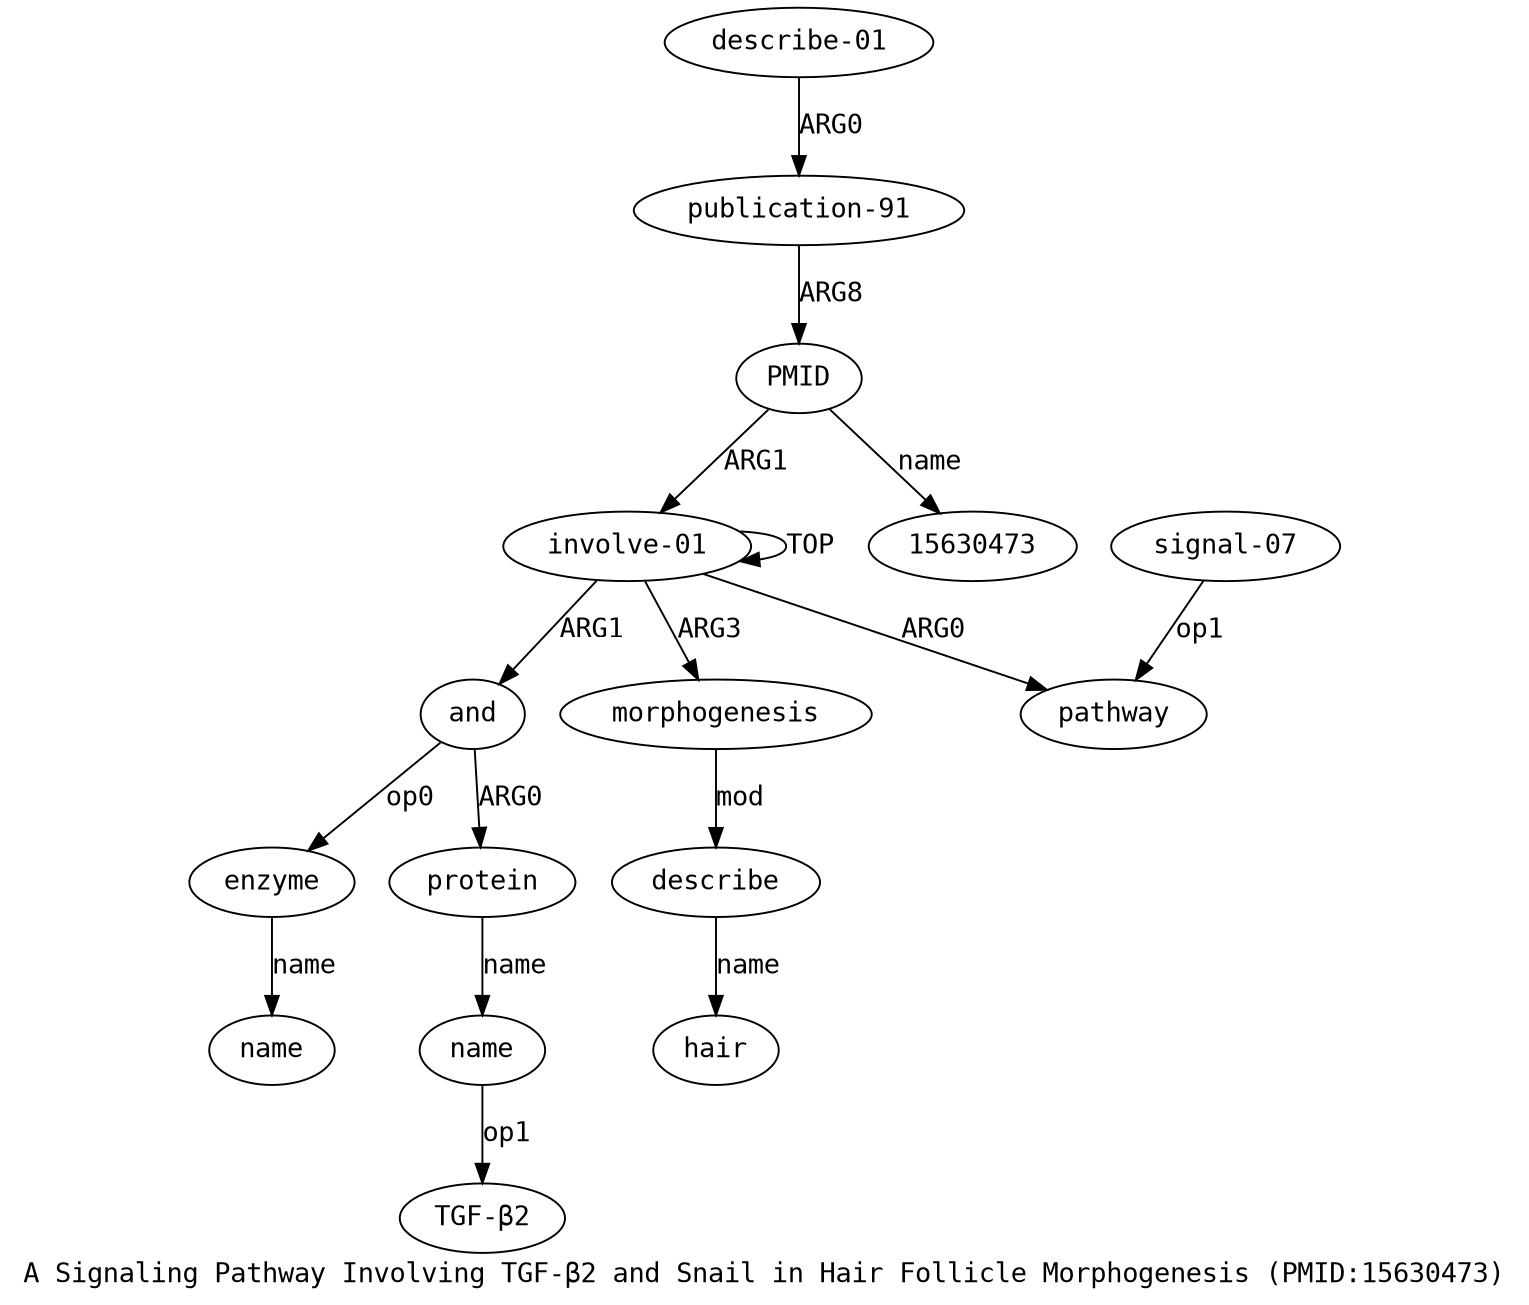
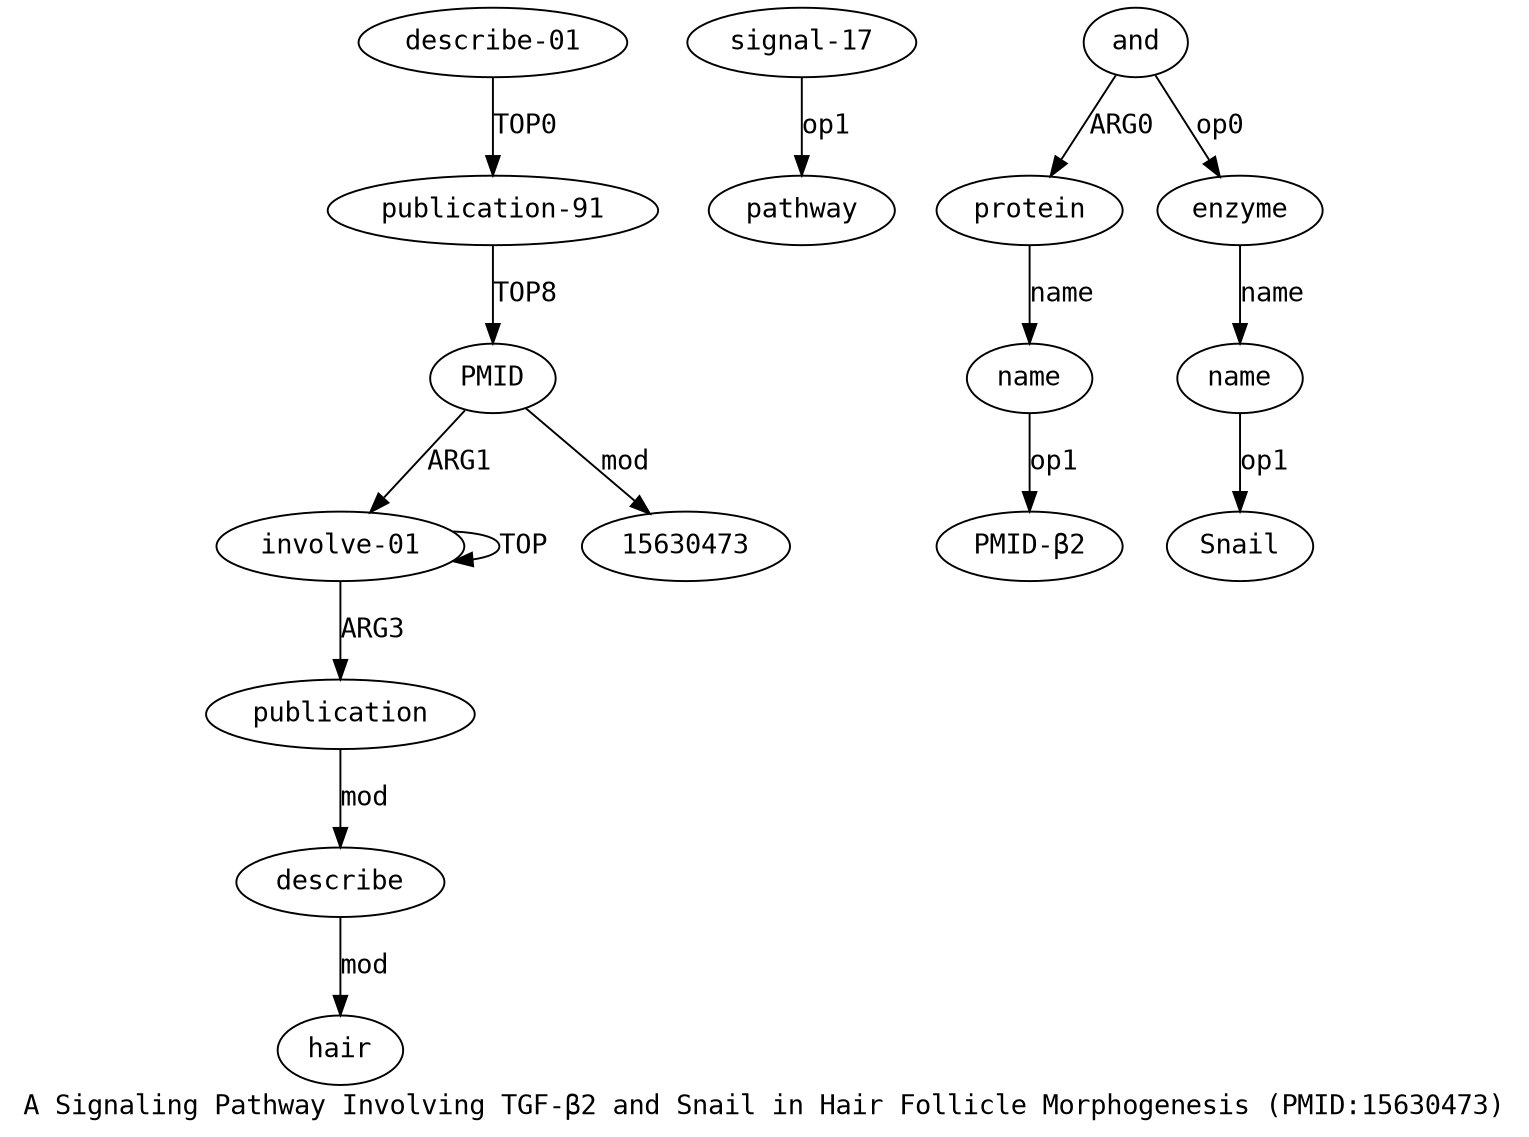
(832, 126) -> (526, 126)
(832, 294) -> (526, 294)
(930, 462) -> (625, 462)
(1226, 546) -> (802, 42)
none -> (1240, 546)
(555, 625) -> none
(866, 629) -> none
(716, 714) -> (340, 714)
(749, 966) -> (365, 966)
(482, 1218) -> (1030, 546)
